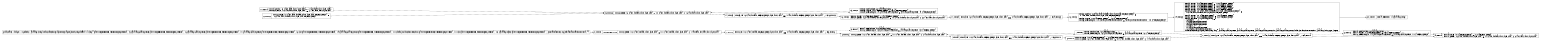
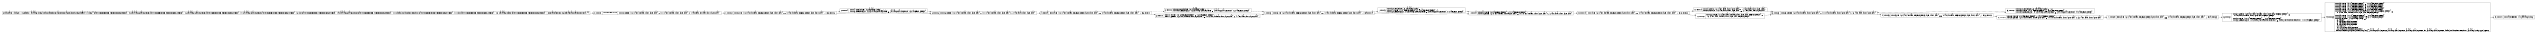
none -> (1633, 13)
(1011, 34) -> (929, 12)
